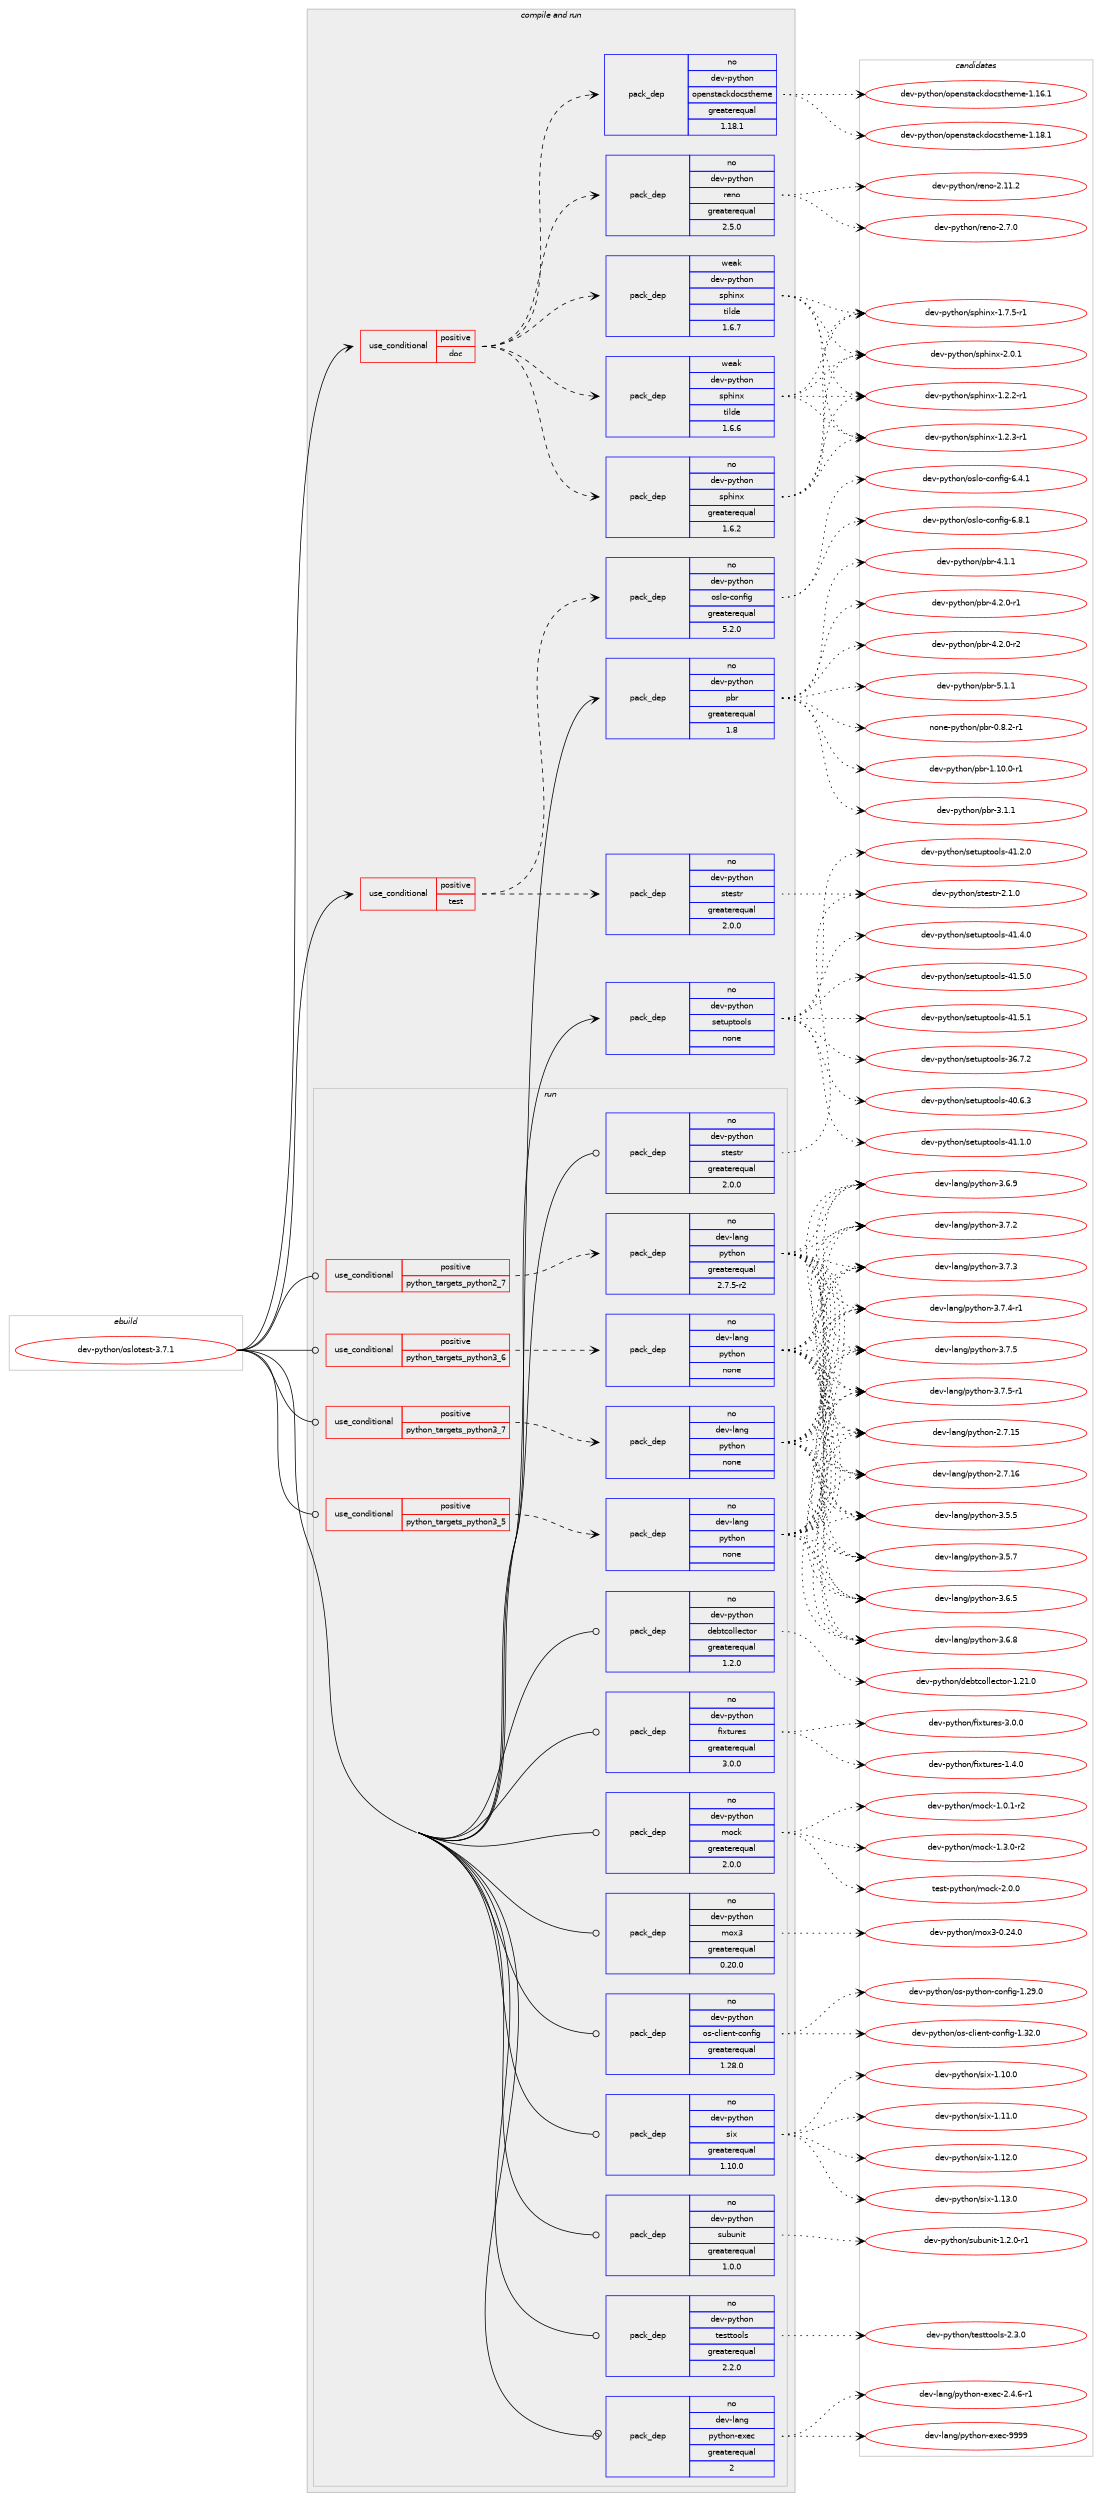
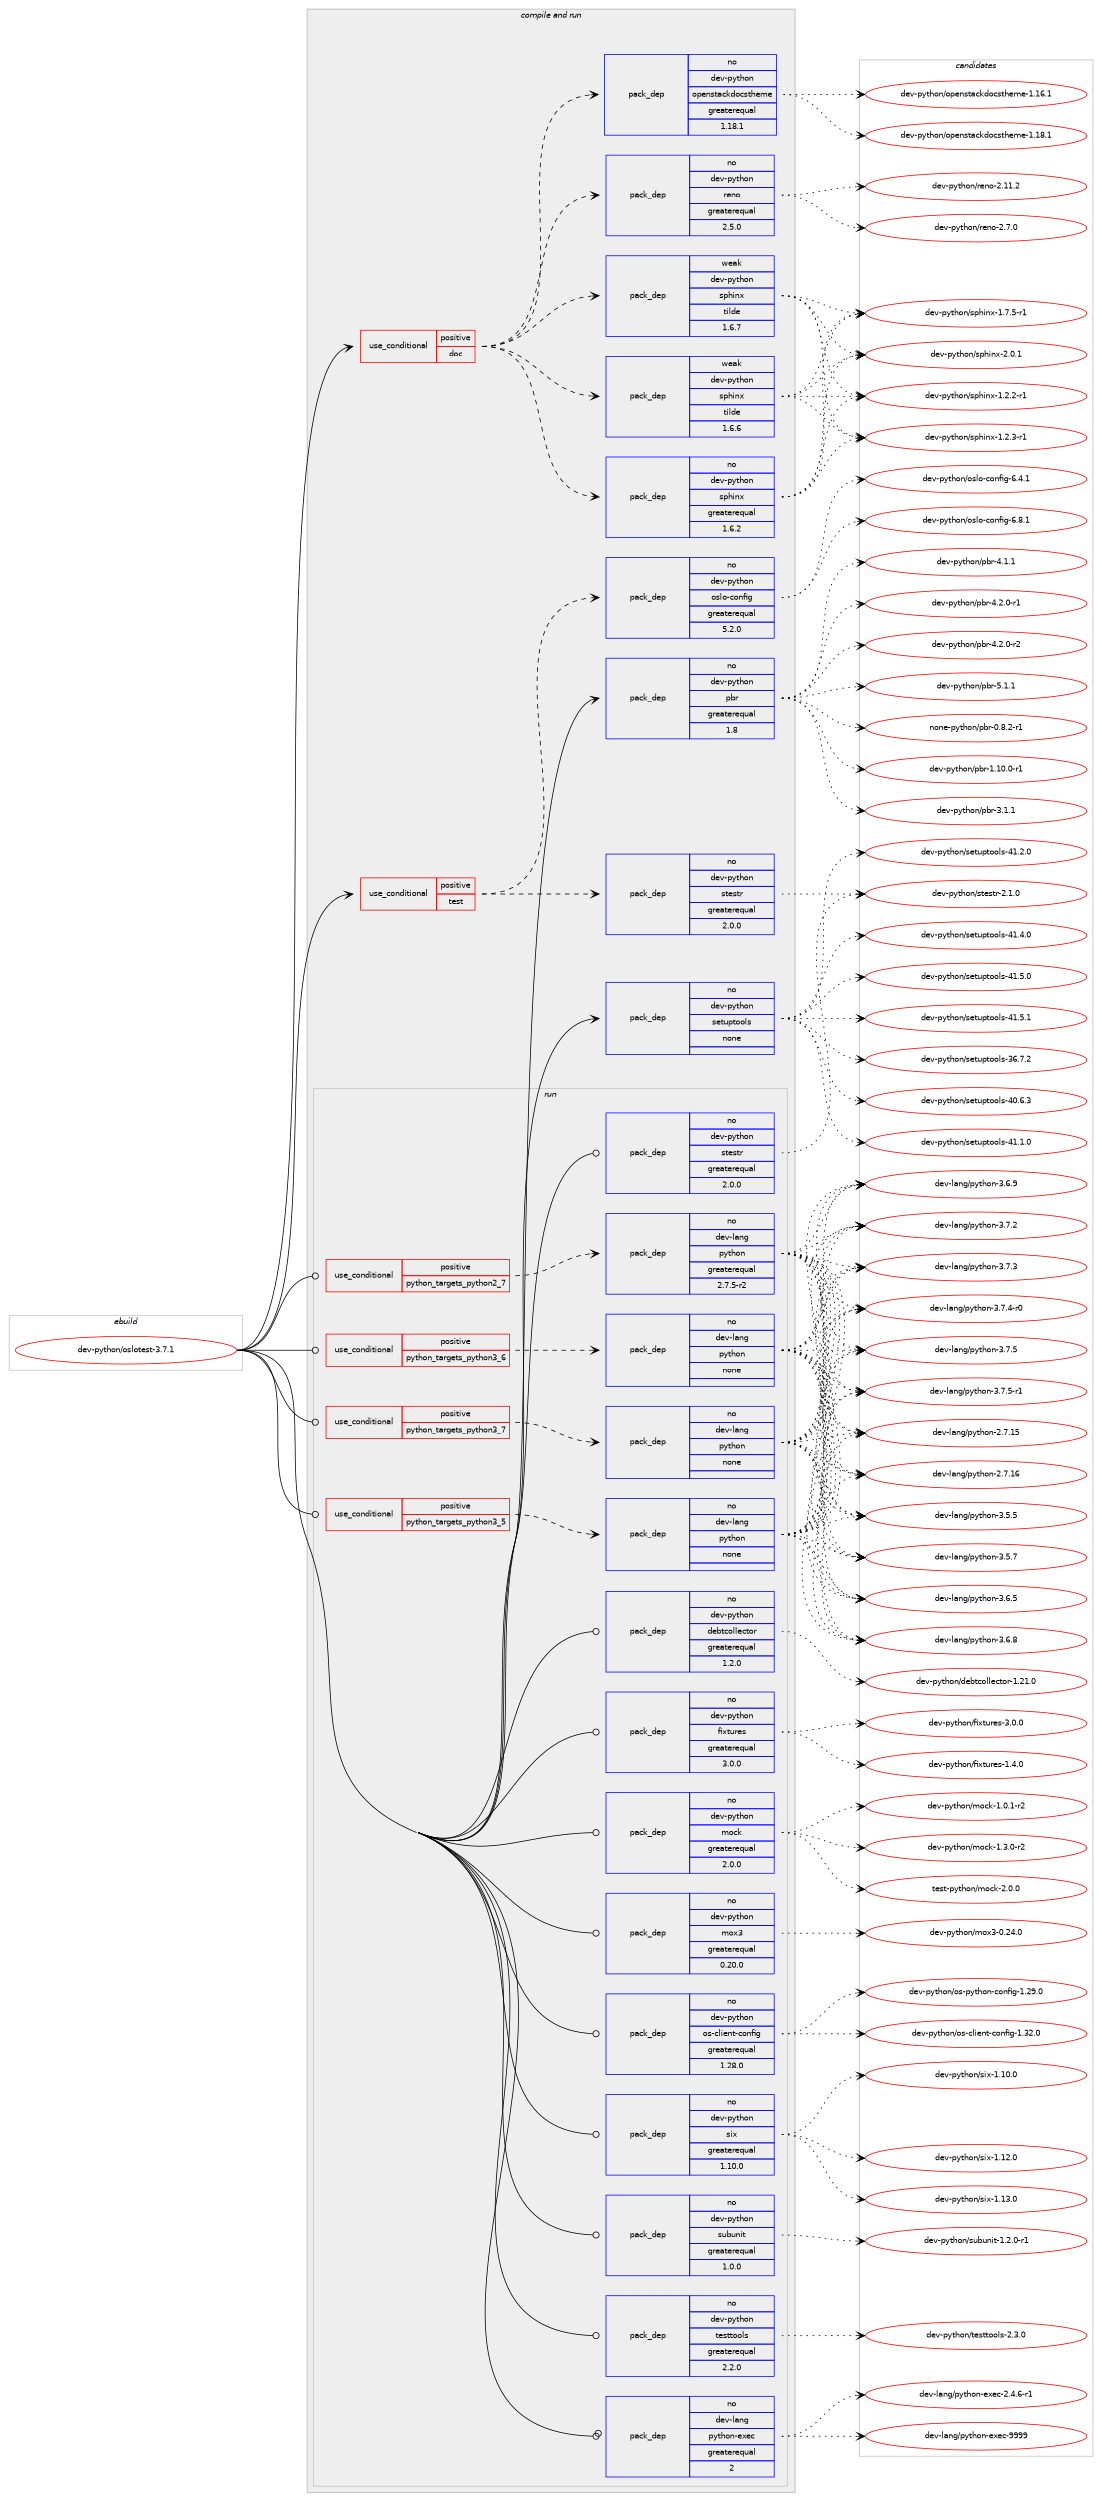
(976, 1309) -> (976, 1309)
(976, 2117) -> none
